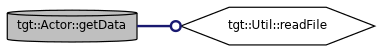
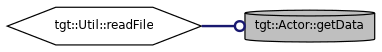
(154, 26) -> (218, 26)
